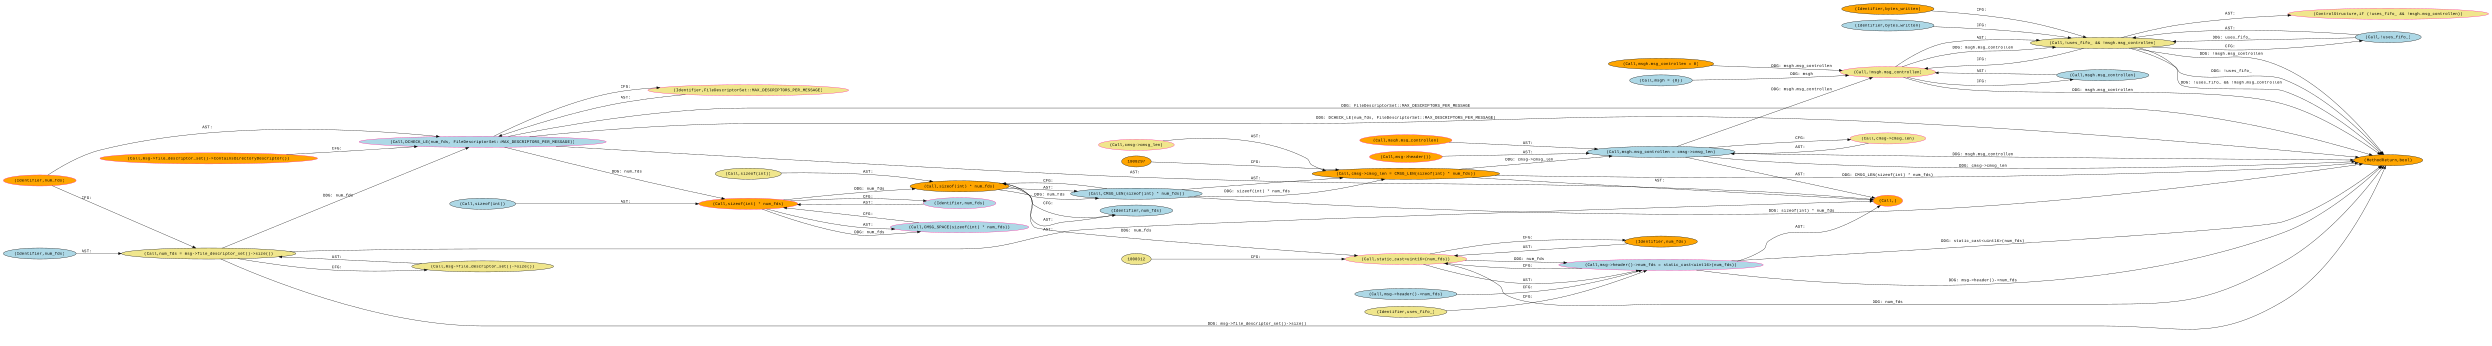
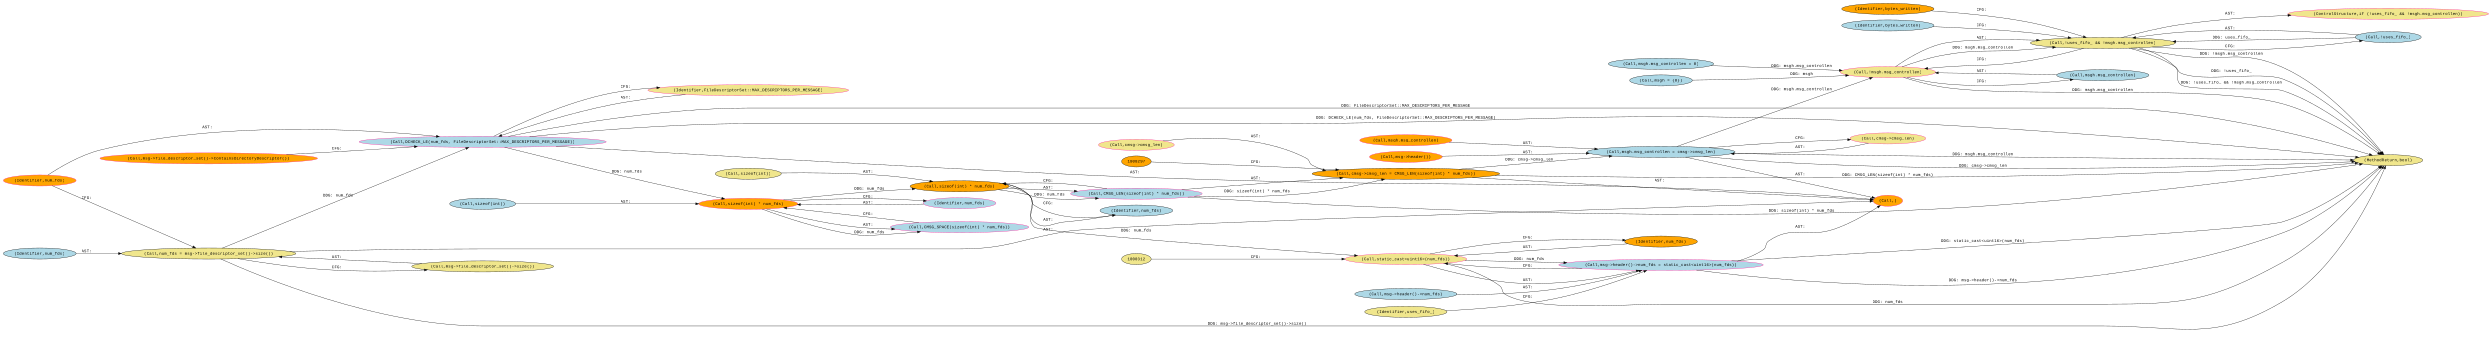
(1661, 64) -> (1661, 64)
(2388, 160) -> (2388, 160)
(1136, 194) -> (1136, 194)
(1529, 287) -> (1529, 287)
